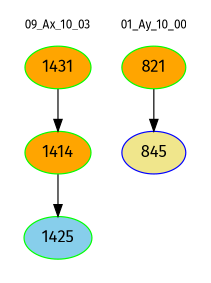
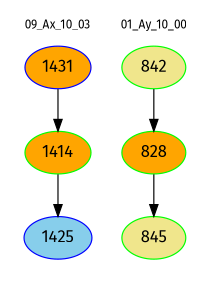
(58, 67) -> (58, 67)
none -> (154, 67)
(154, 67) -> (154, 153)
(154, 153) -> (154, 238)
(58, 238) -> (58, 238)
